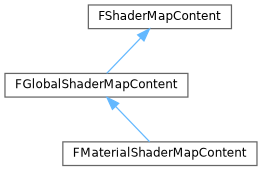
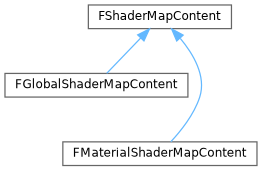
(133, 124) -> (201, 92)
